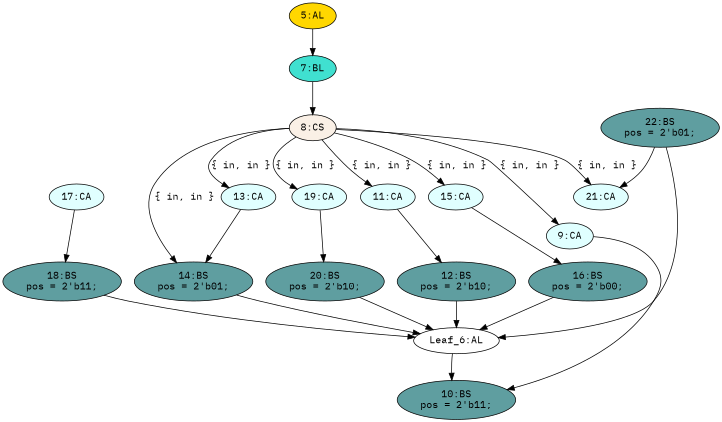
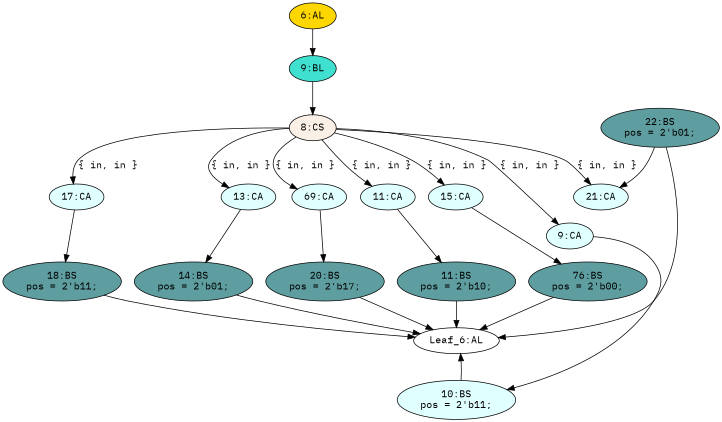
(313, 16) -> (313, 16)
(313, 69) -> (313, 69)
(179, 159) -> (172, 133)
(319, 197) -> (319, 197)
(325, 281) -> (325, 281)
(456, 281) -> (456, 281)
(588, 281) -> (588, 281)
(452, 363) -> (461, 371)
(456, 400) -> (456, 400)
